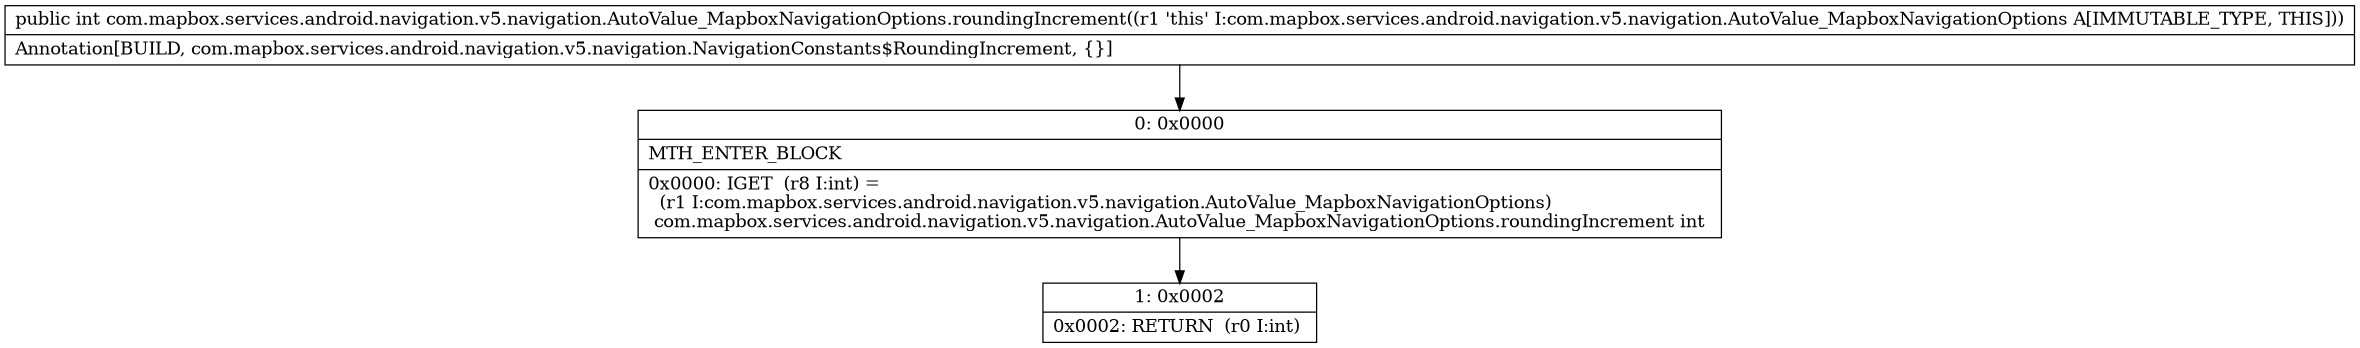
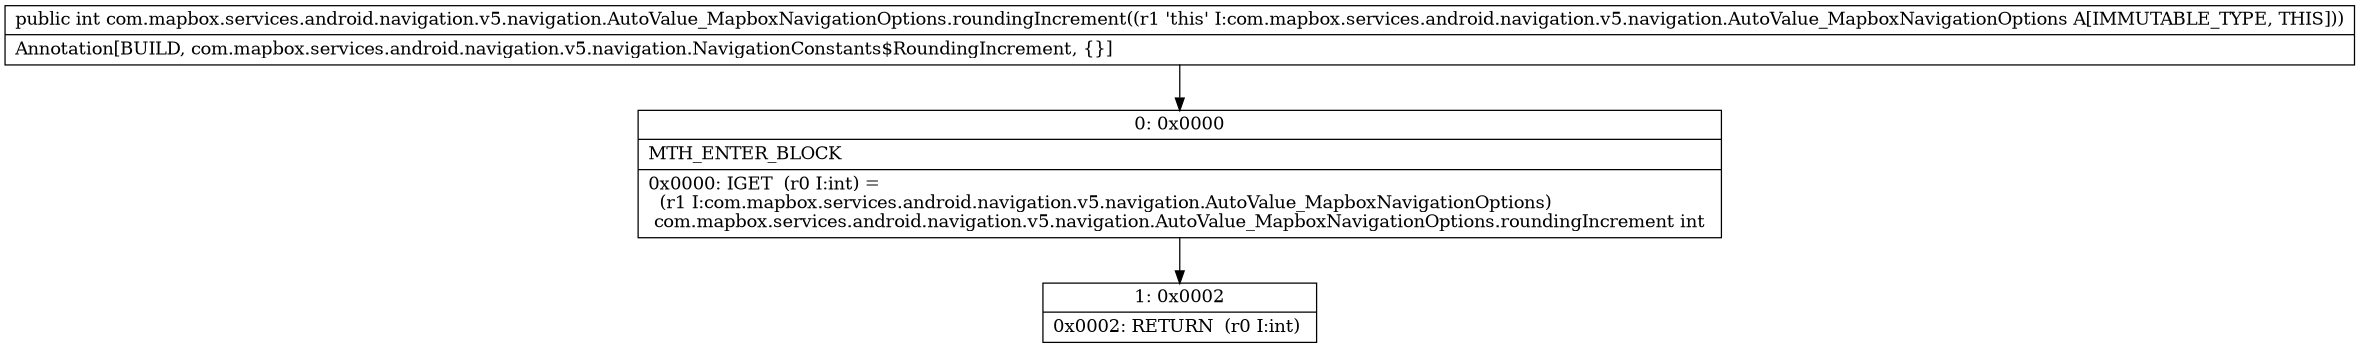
(767, 184) -> (767, 184)
